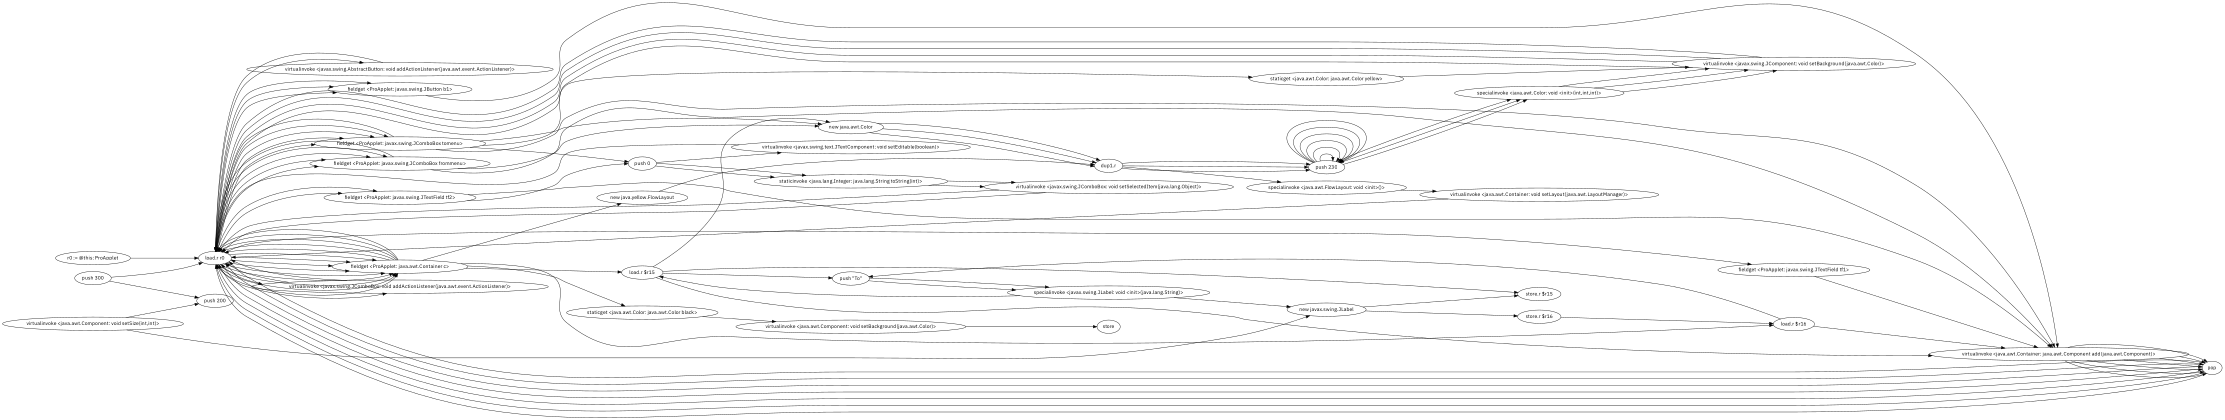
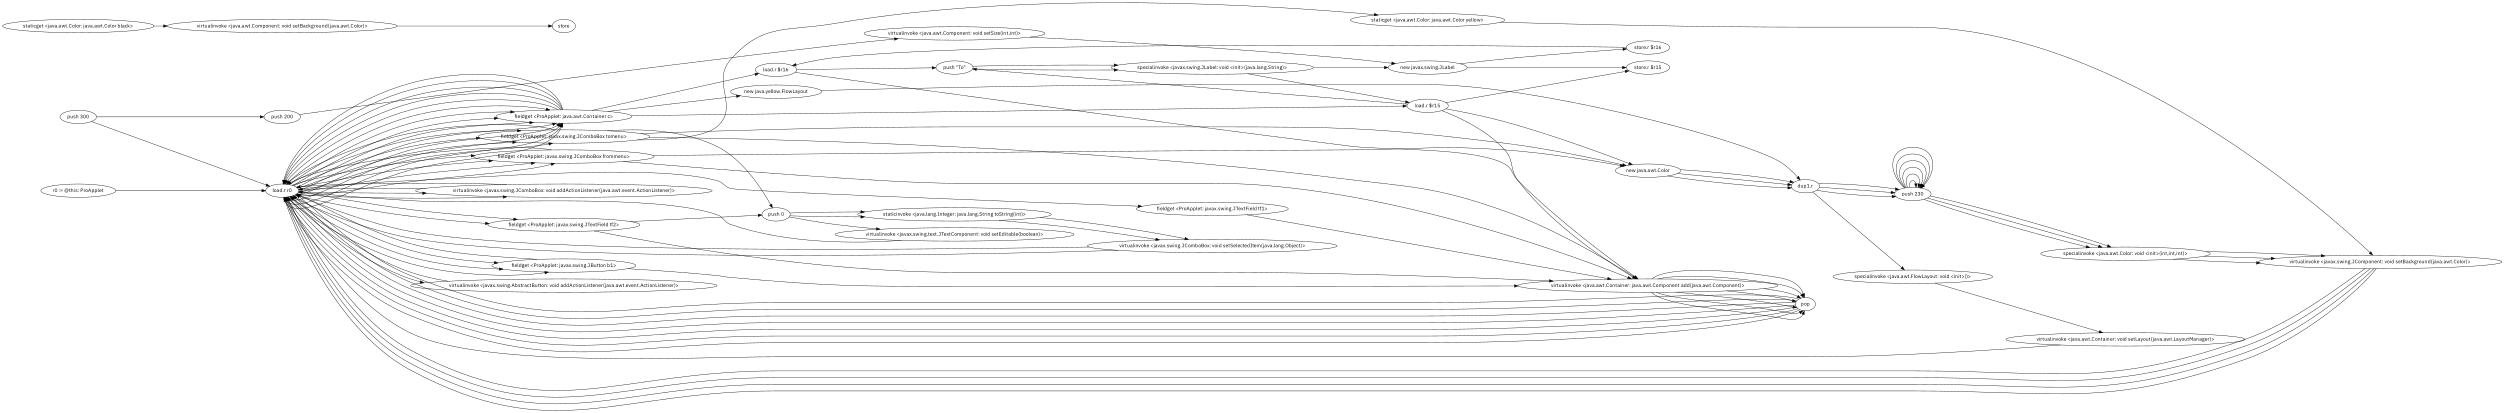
none -> (414, 245)
(543, 274) -> none
(161, 311) -> (597, 75)
